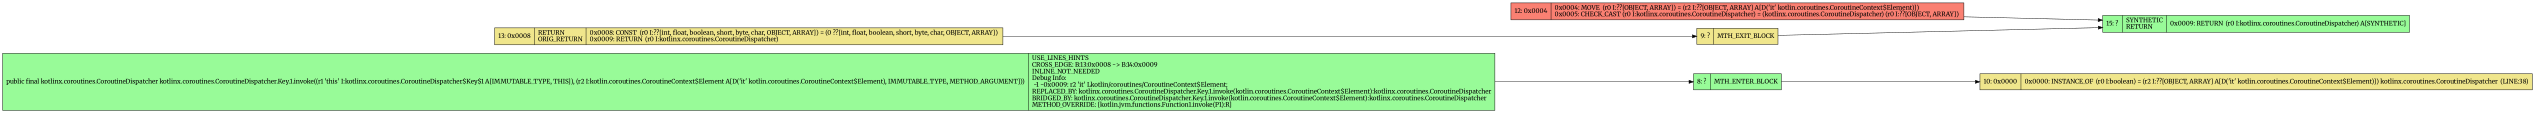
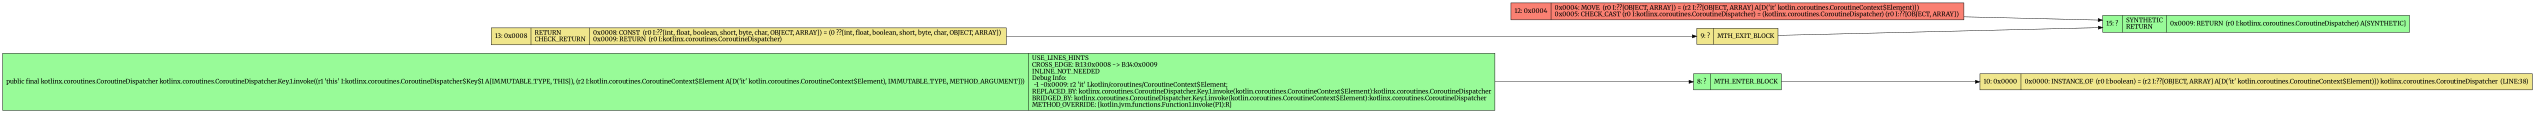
(560, 39) -> (560, 39)
